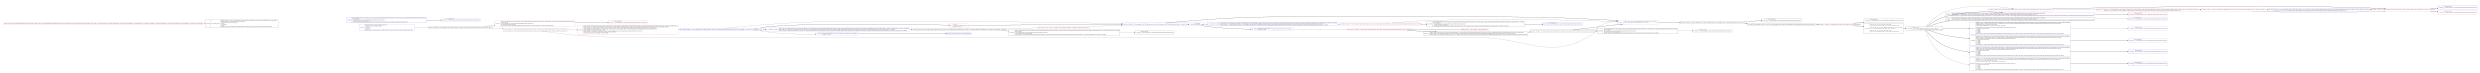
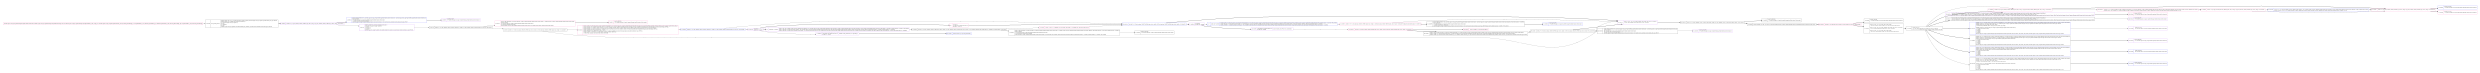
none -> (312, 24)
